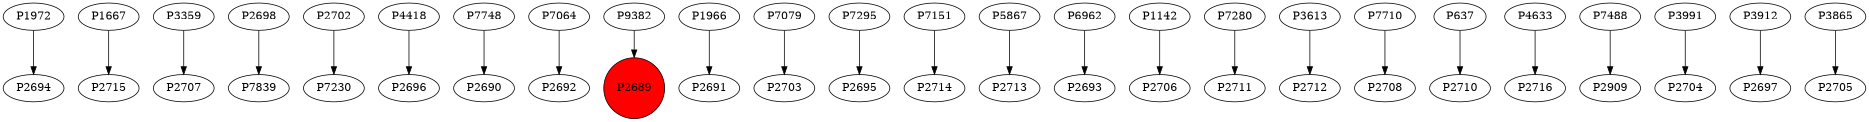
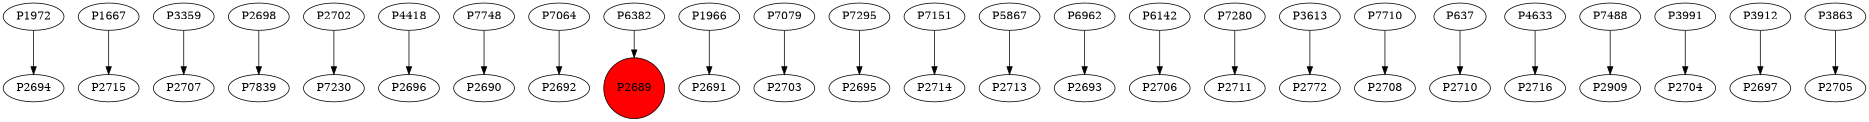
(634, 17) -> (634, 17)
(1160, 17) -> (1160, 17)
(1835, 17) -> (1835, 17)
(1310, 88) -> (1310, 88)
